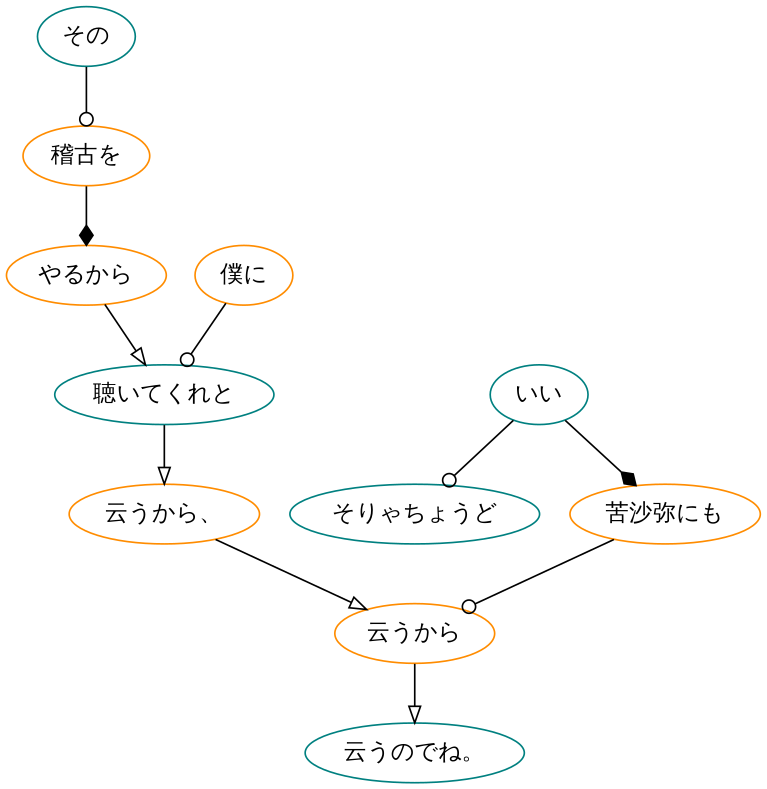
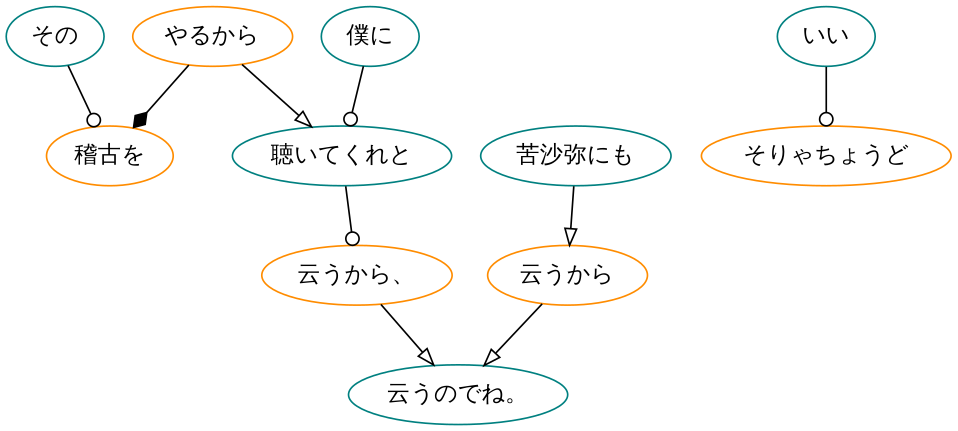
(86, 206) -> (168, 89)
(244, 275) -> (370, 36)
(164, 446) -> (349, 209)
(593, 446) -> none
(415, 514) -> (826, 156)
(665, 514) -> (576, 156)
(283, 571) -> (402, 328)
(544, 572) -> (572, 207)
